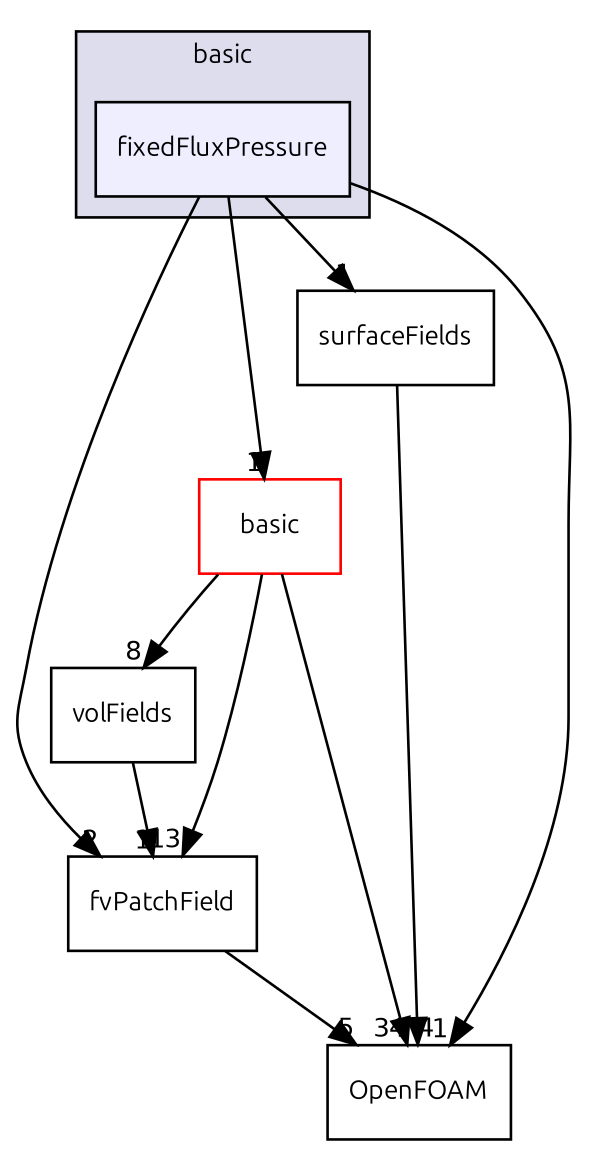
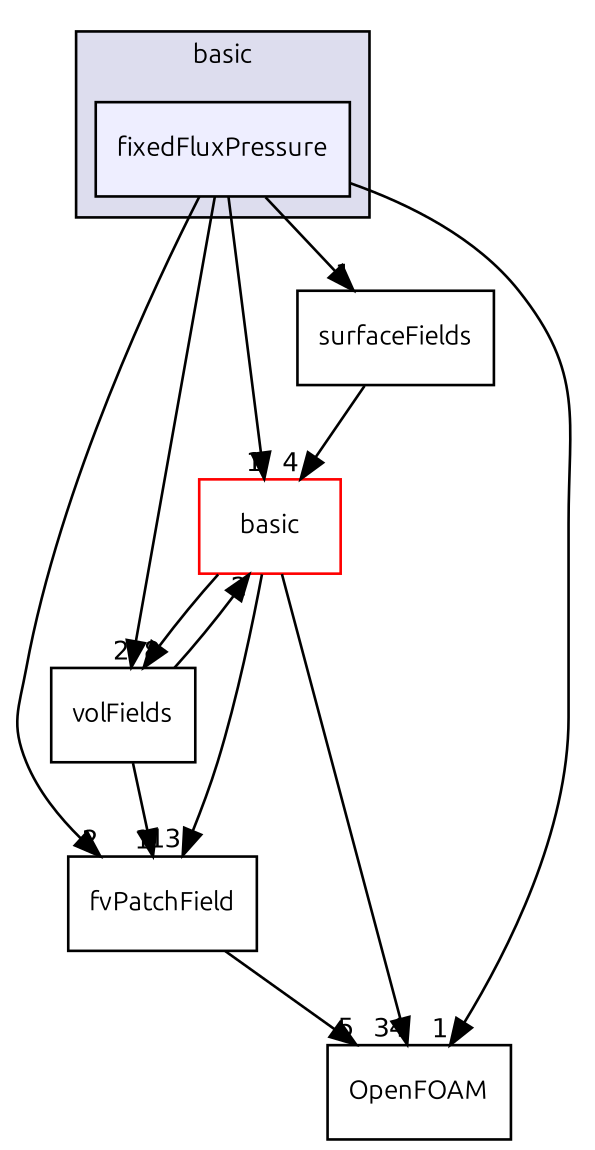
none -> (175, 419)
none -> (205, 633)
(407, 701) -> (340, 422)
